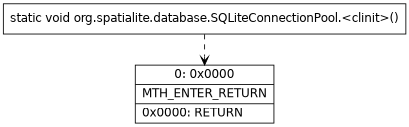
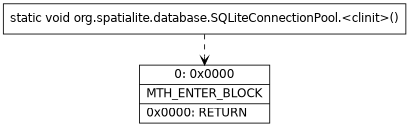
(205, 94) -> (205, 94)
